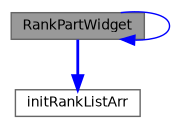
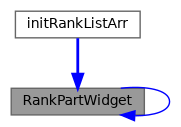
(78, 58) -> (78, 56)
